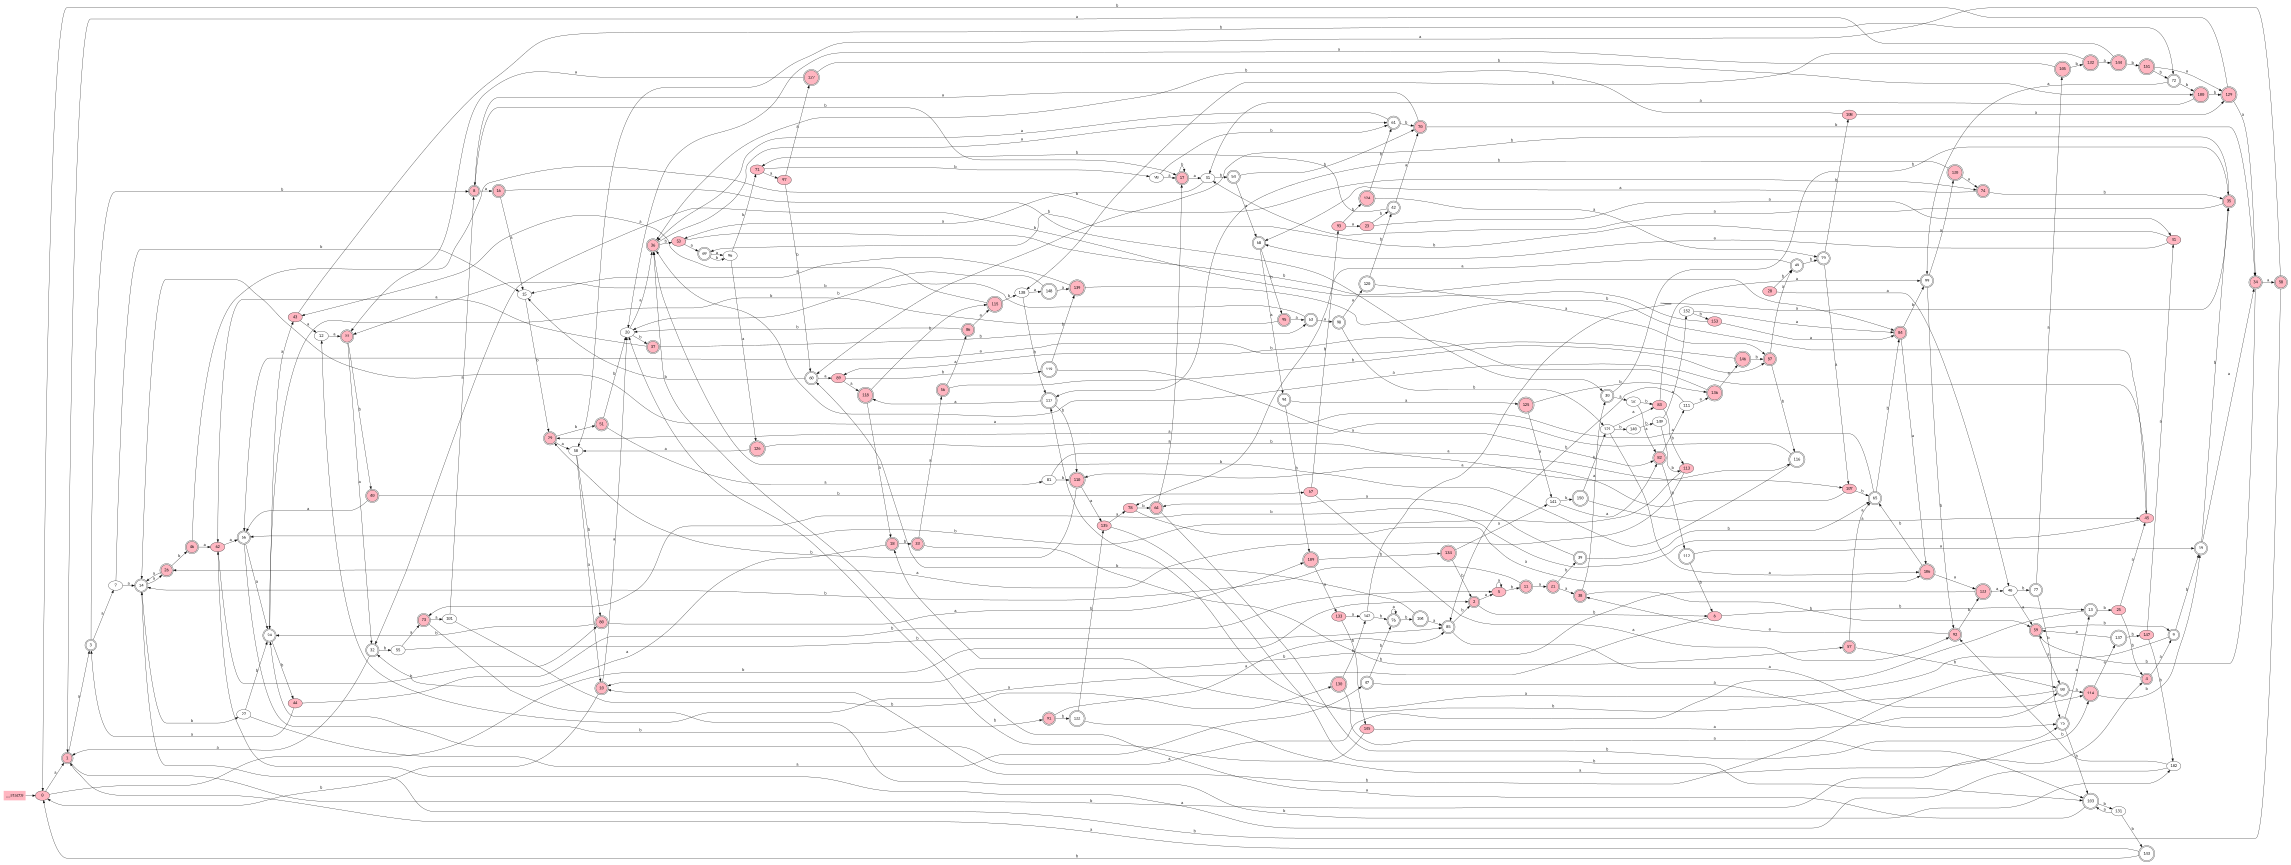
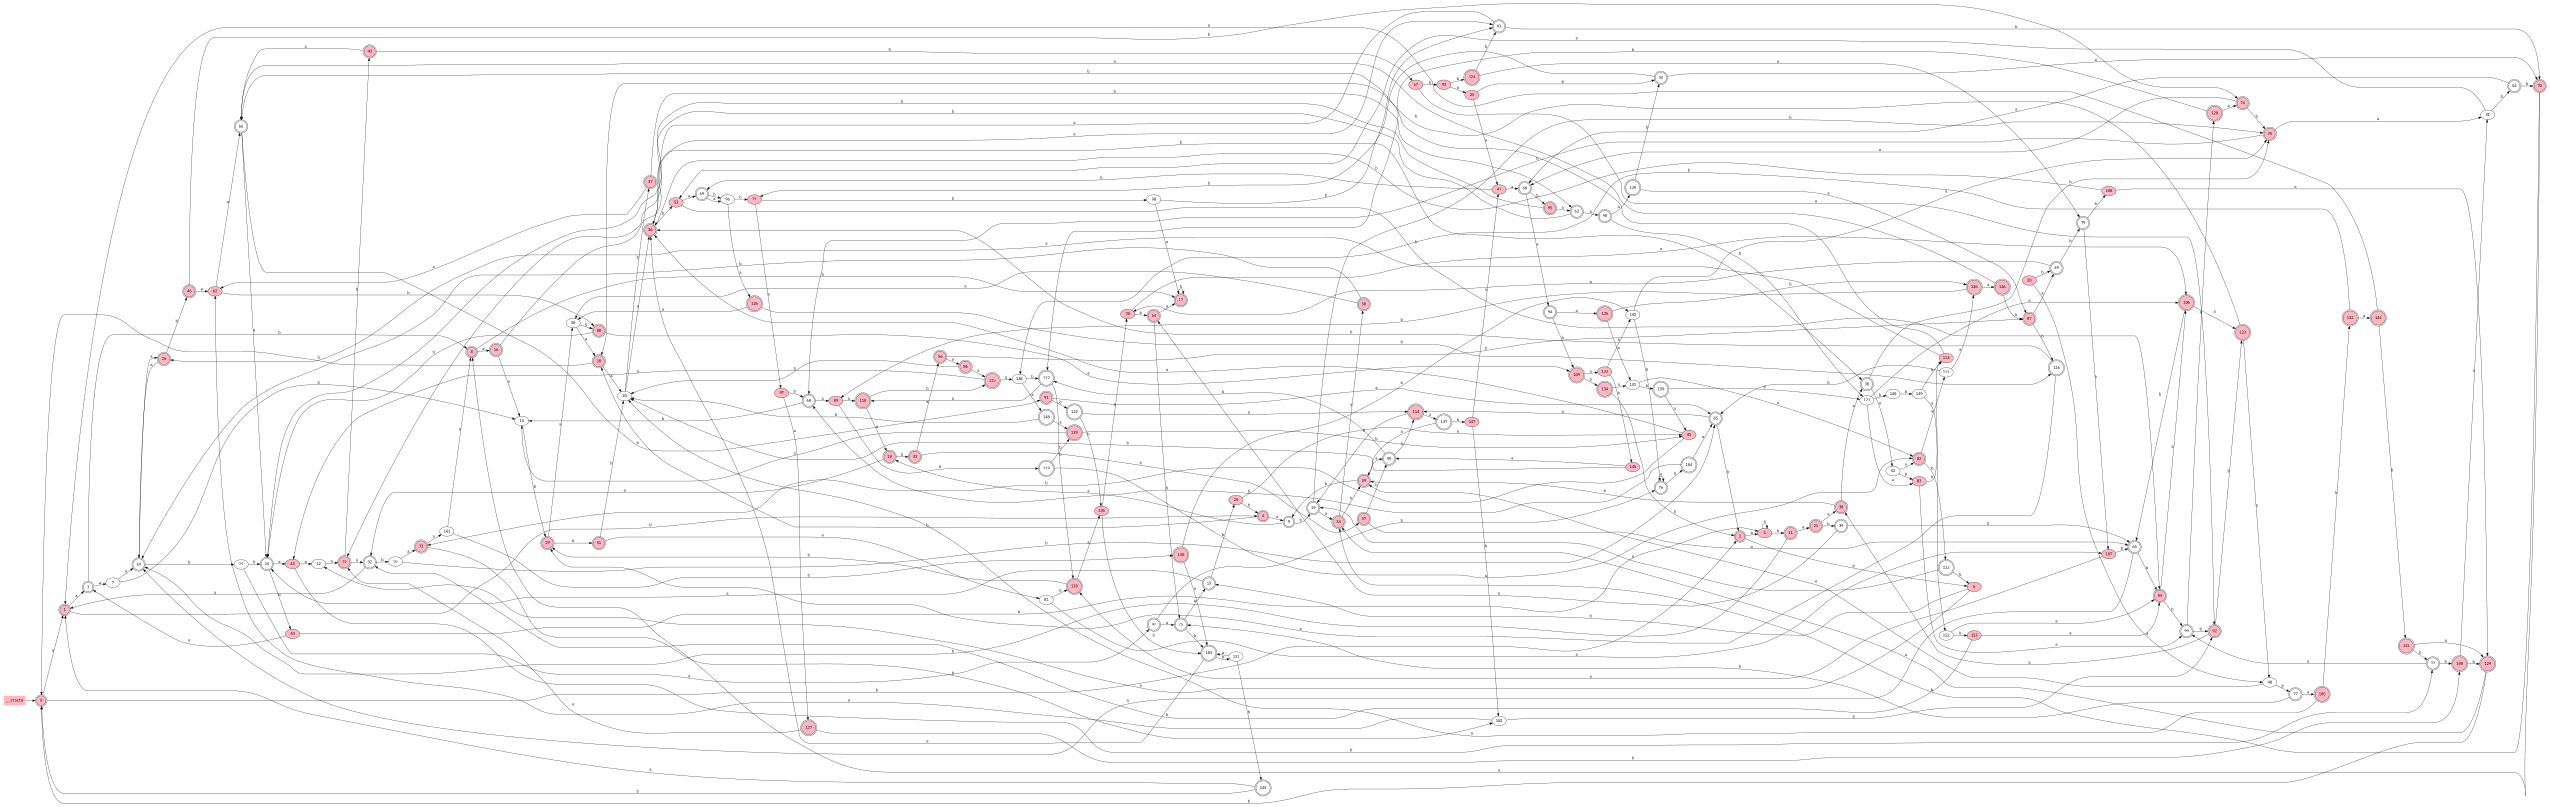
(1193, 178) -> none
(42, 796) -> (41, 701)
